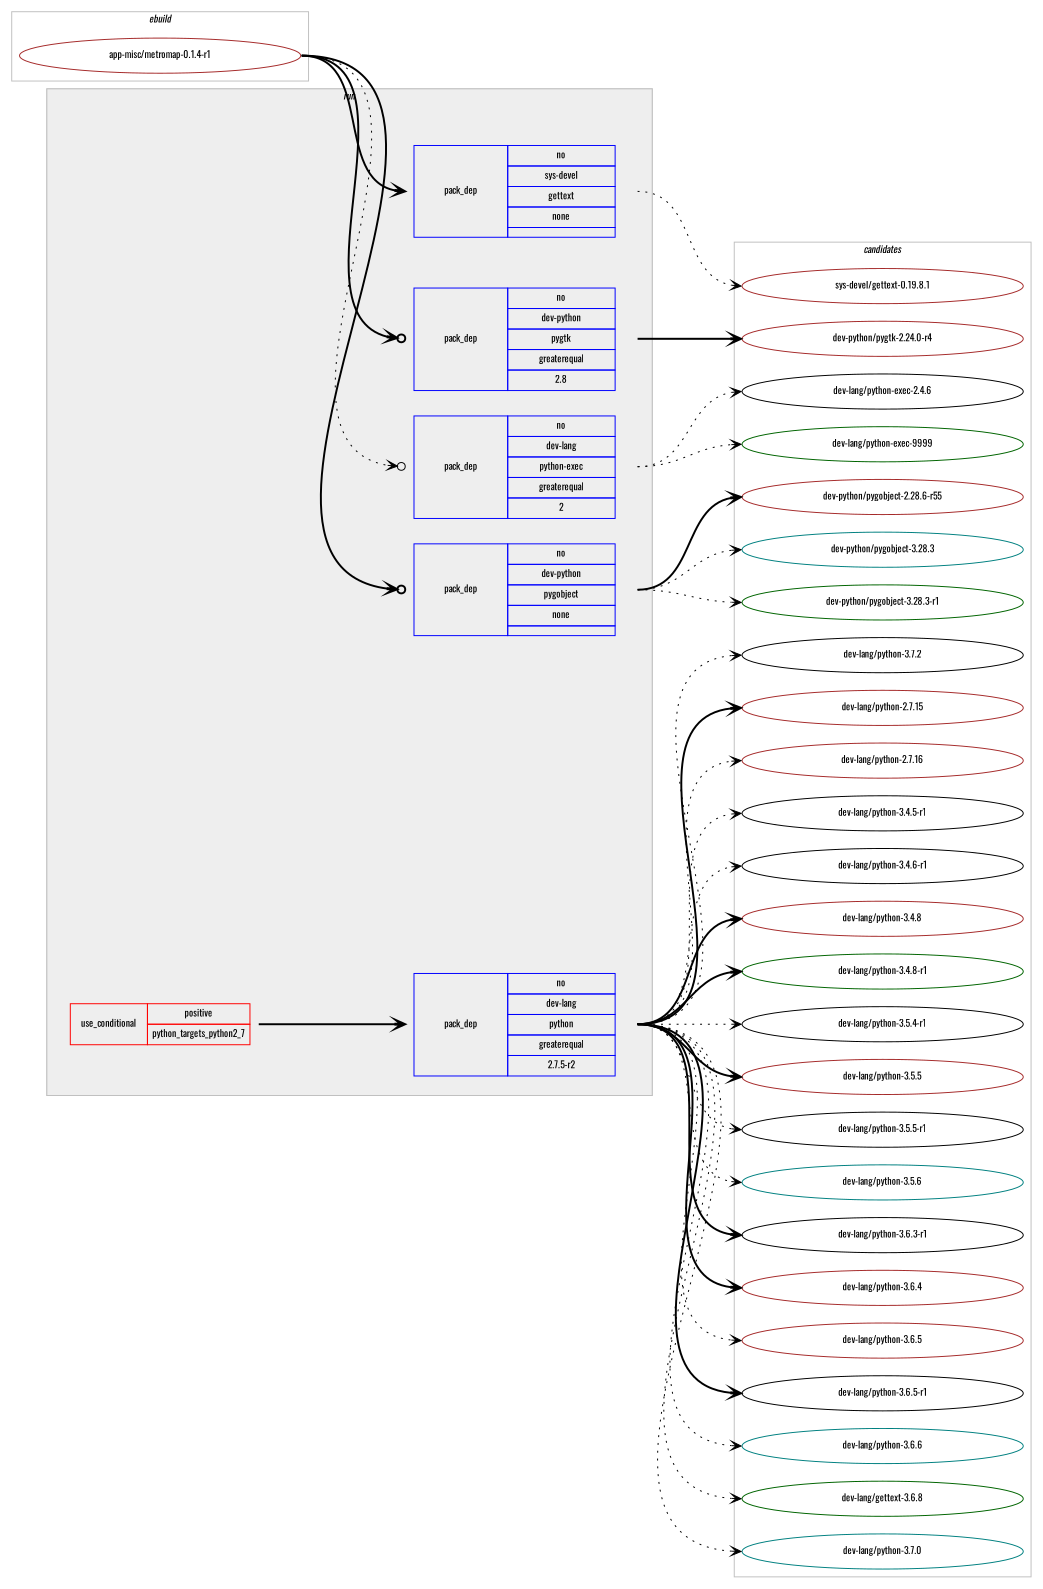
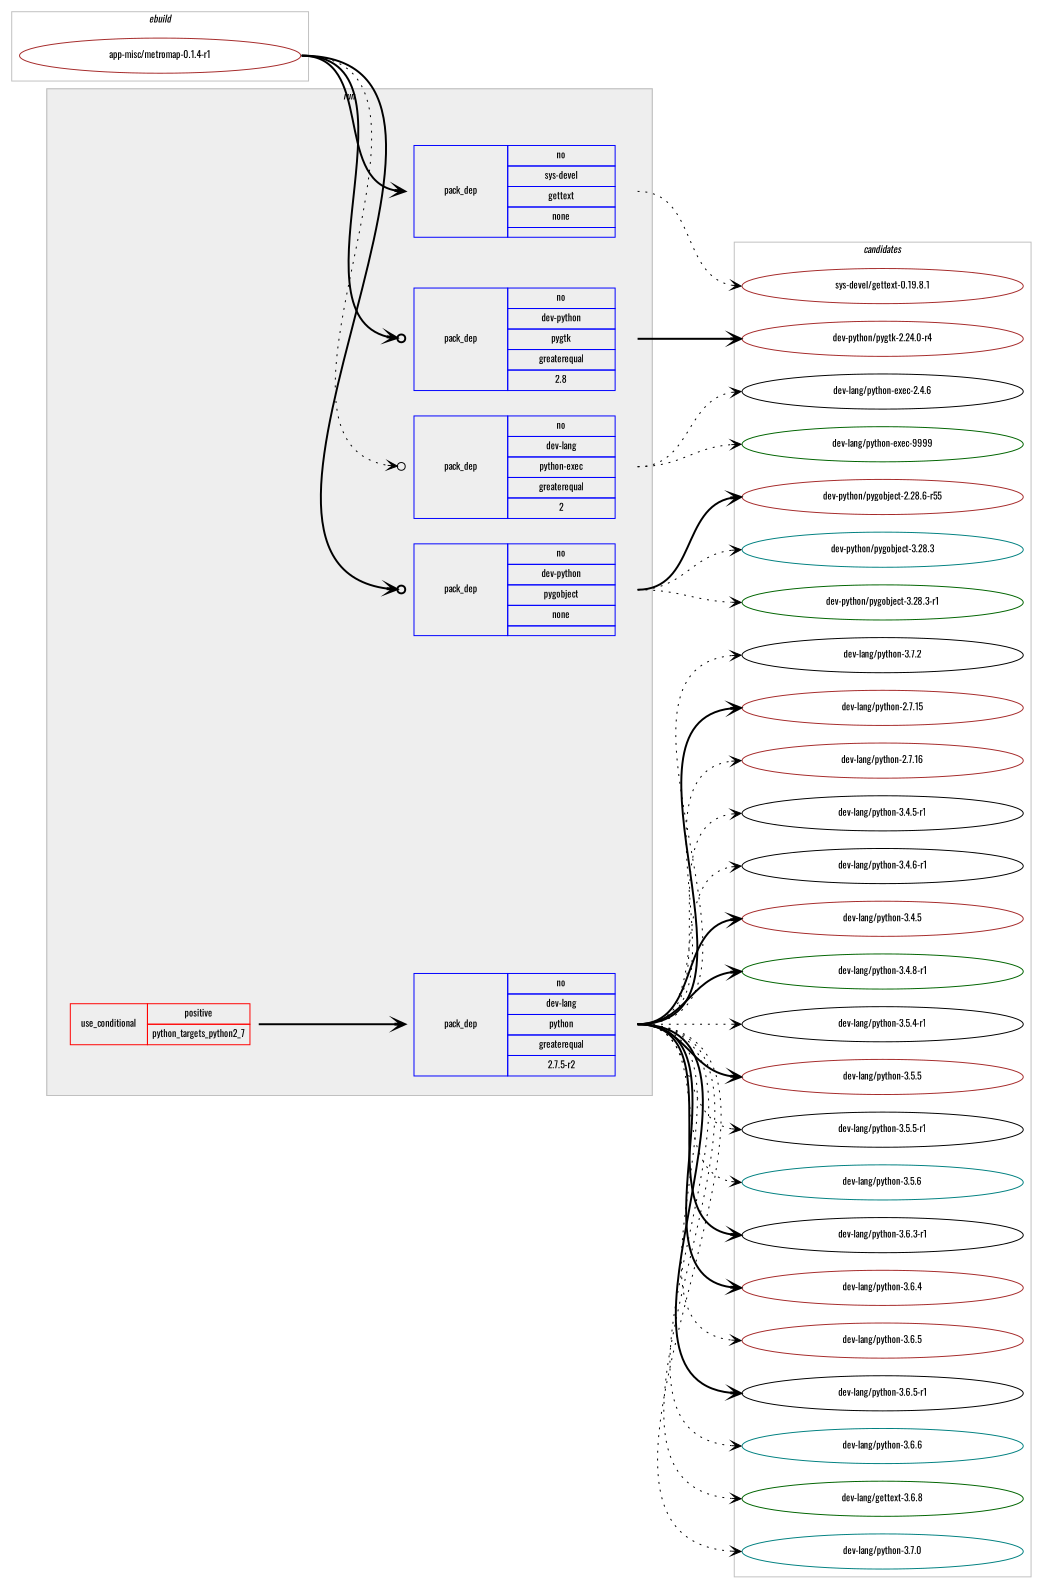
(883, 919) -> (883, 919)
